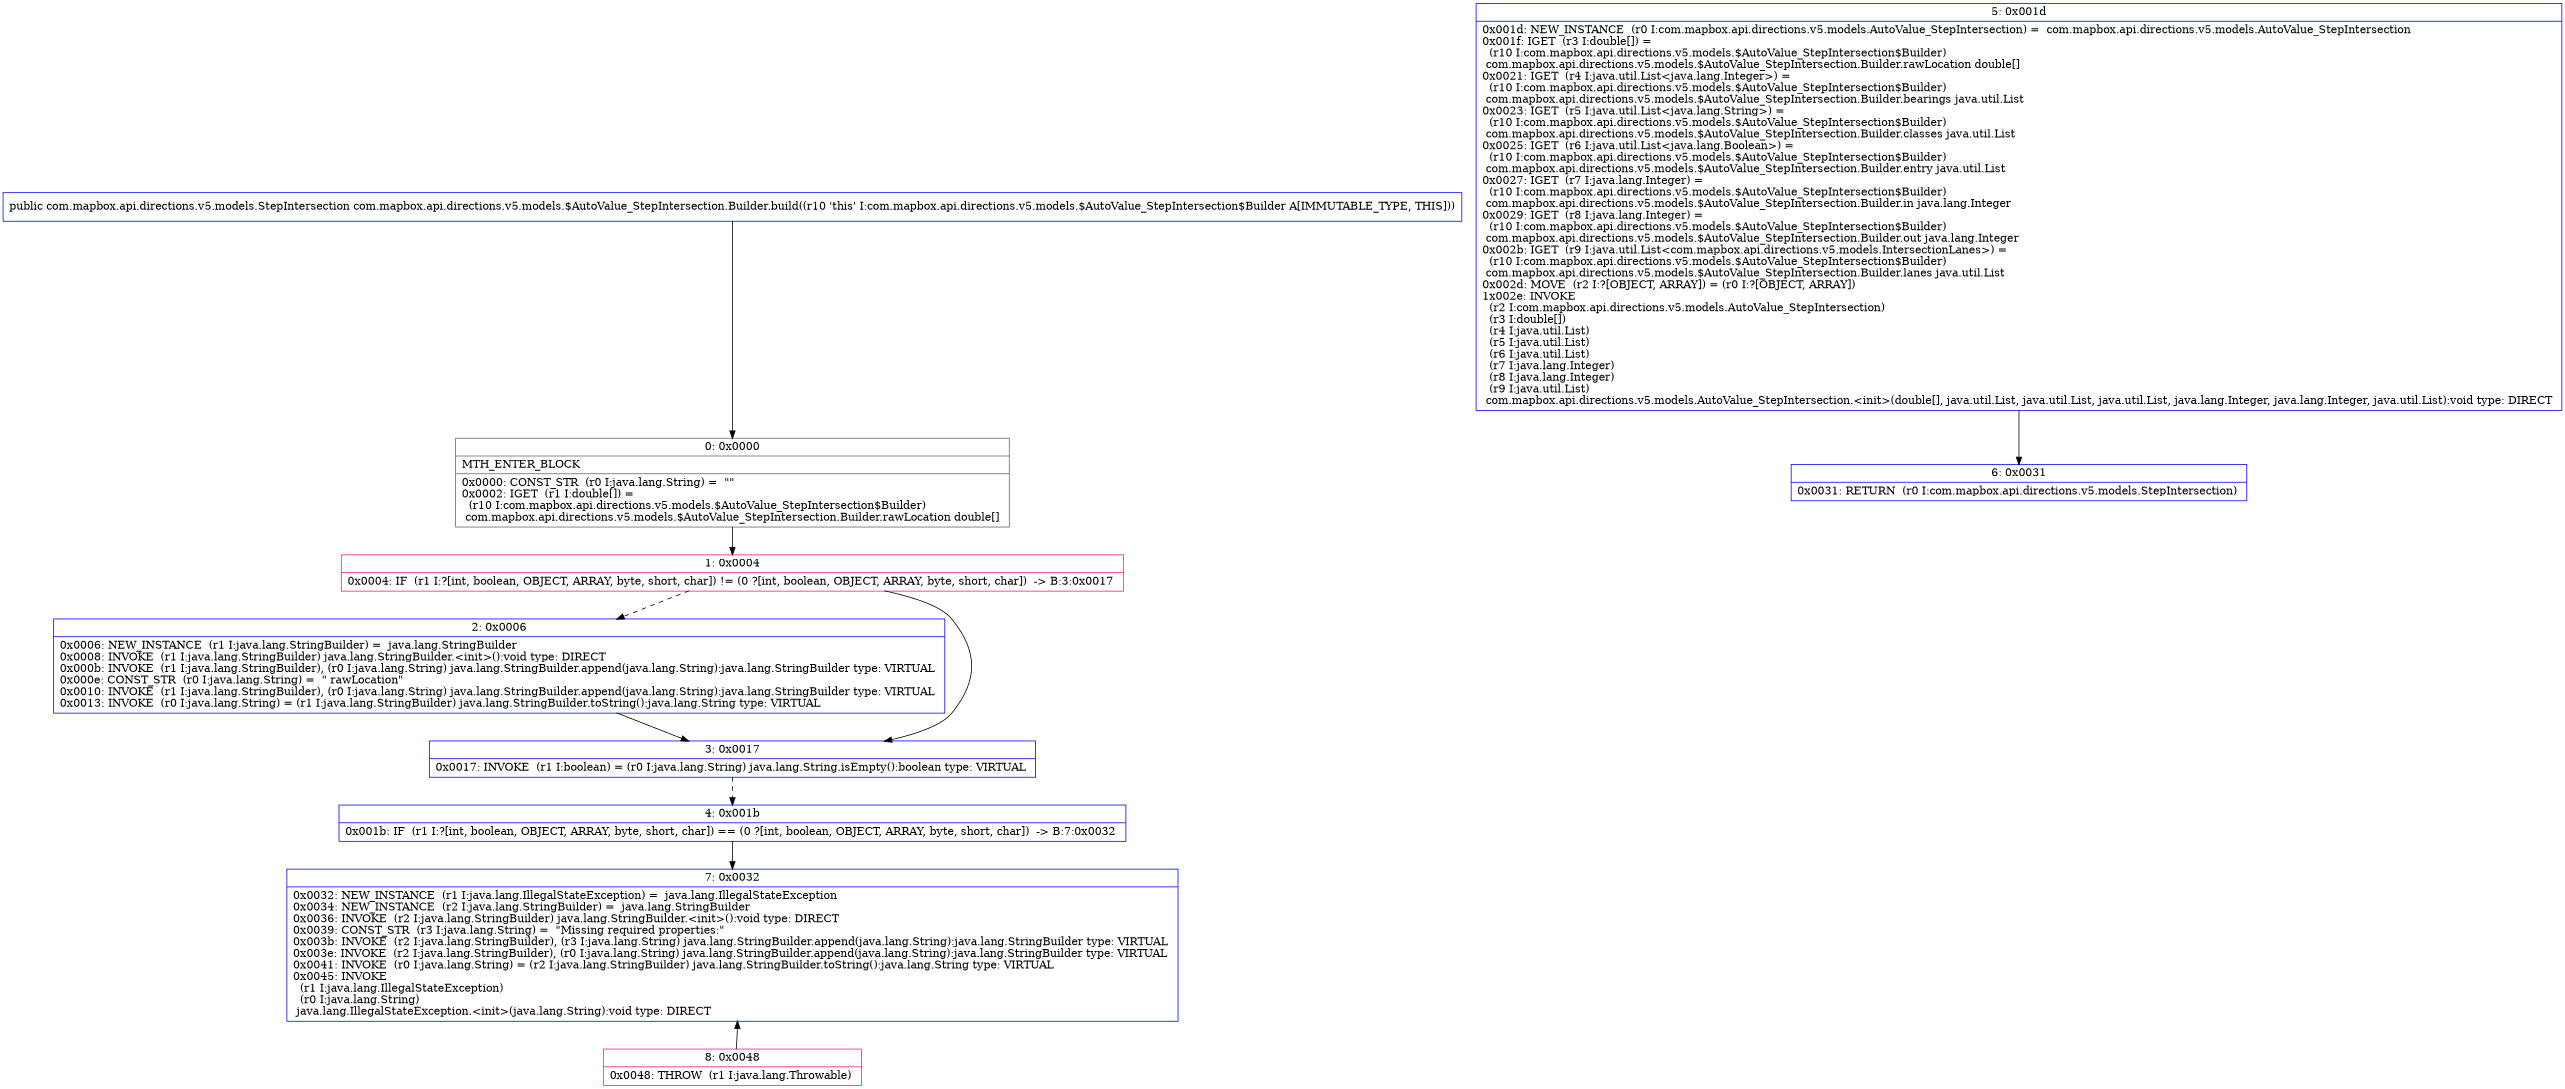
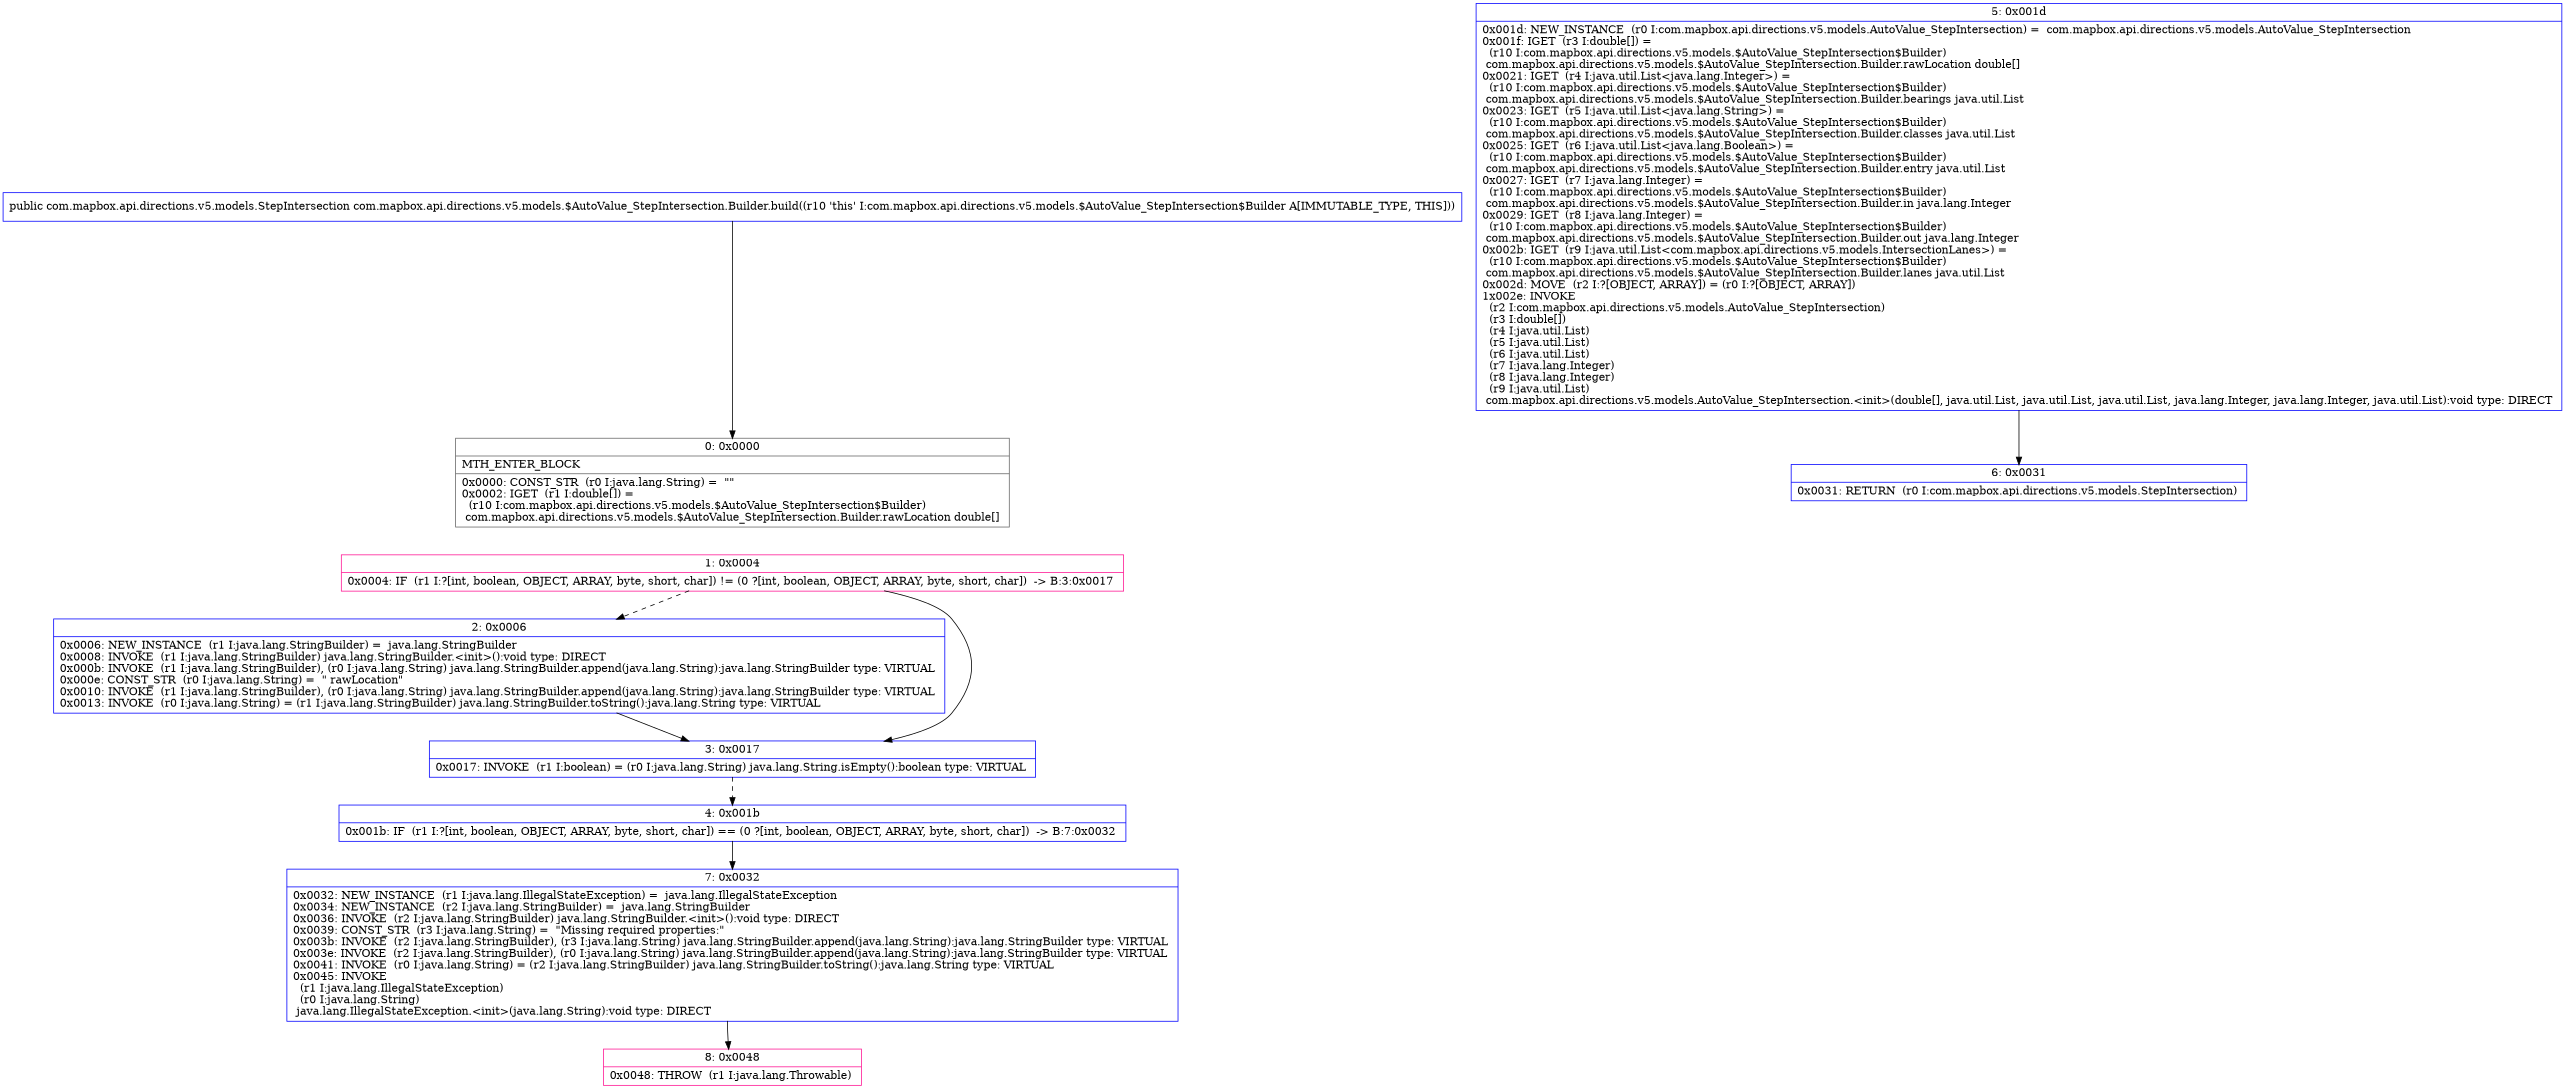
(732, 537) -> none
(737, 1039) -> (728, 1031)
